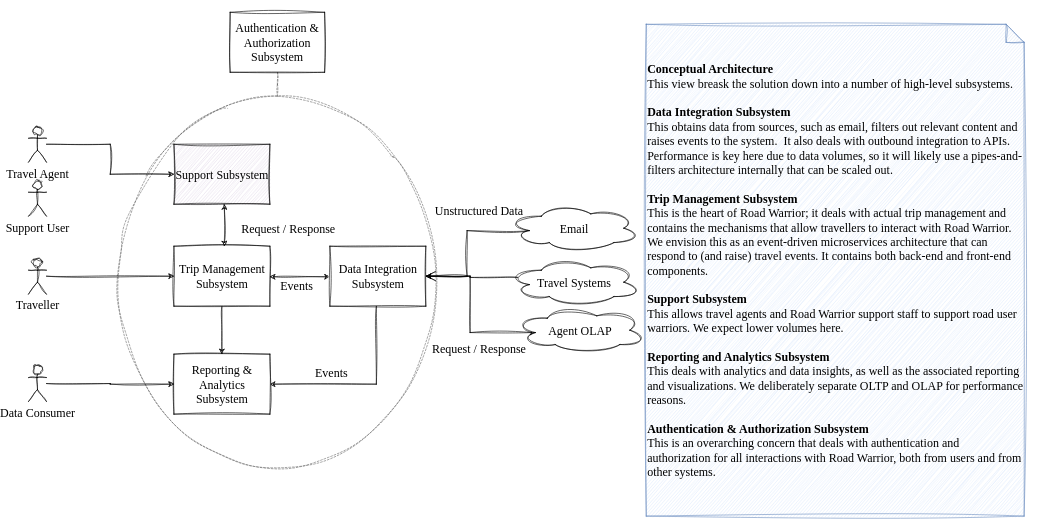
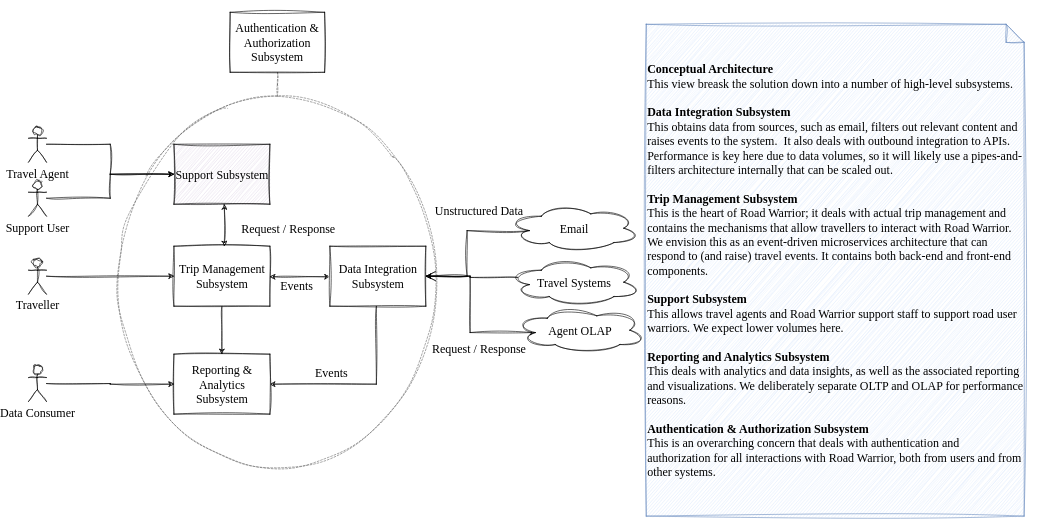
none -> (89, 198)
